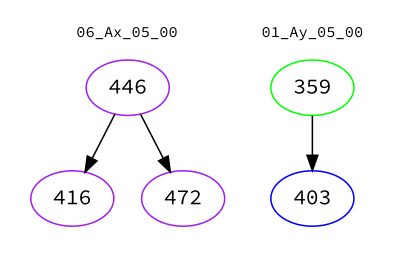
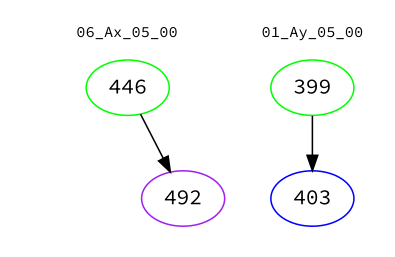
(128, 88) -> (128, 88)
(312, 88) -> (312, 88)
(72, 199) -> none
(183, 199) -> (183, 199)
